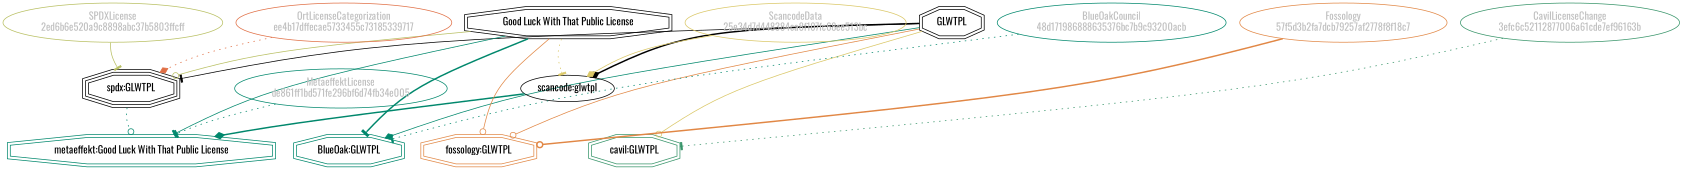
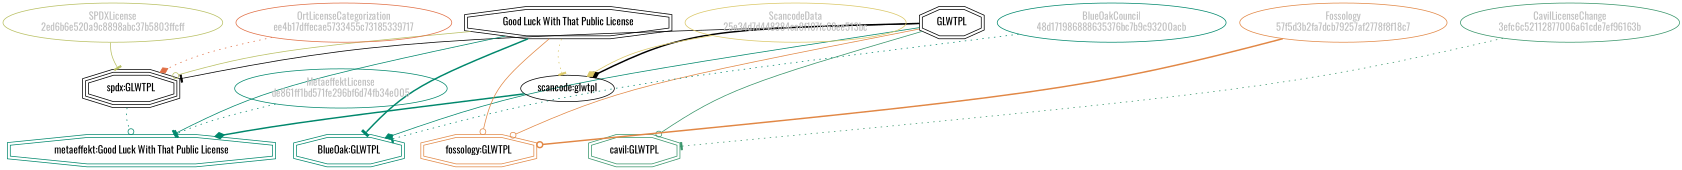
(788, 72) -> (788, 72)
